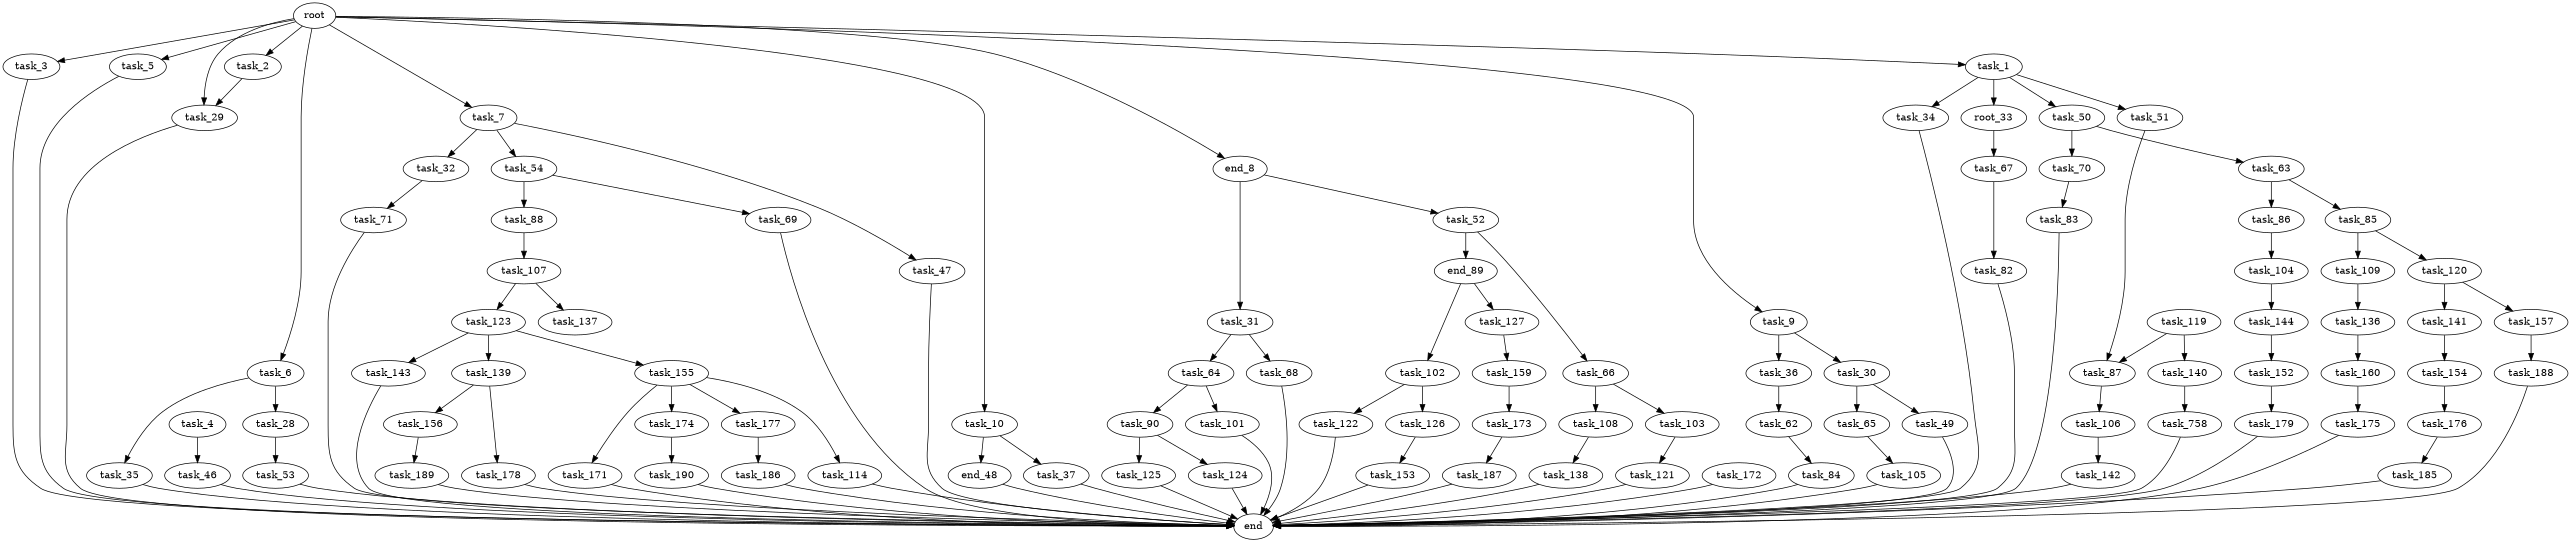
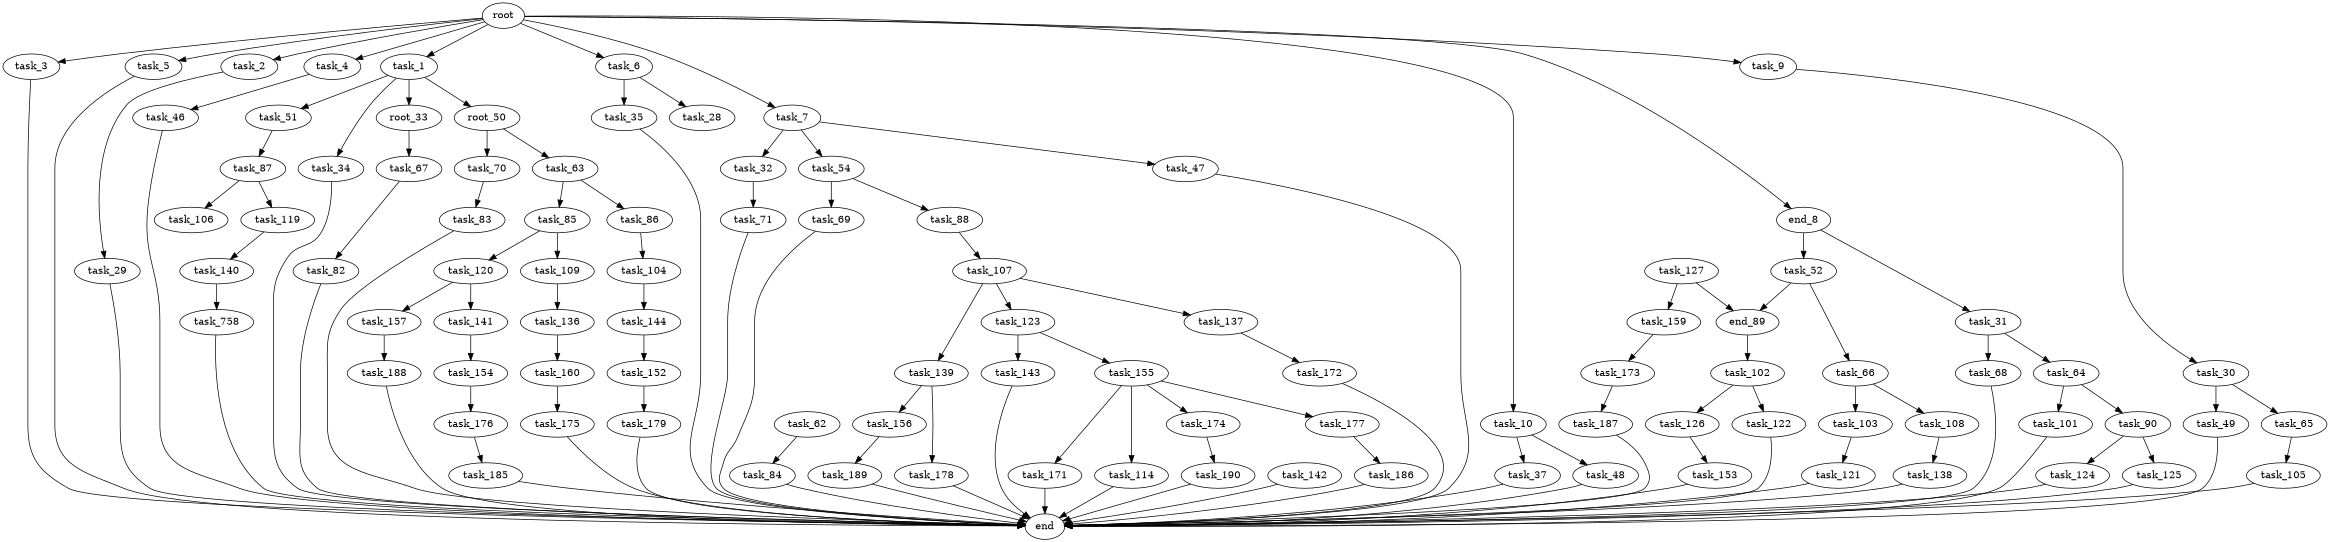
(225, 47) -> (424, 39)
(2072, 118) -> (487, 118)
(1482, 294) -> (1712, 295)
(489, 344) -> (962, 319)
none -> (1267, 346)
(2146, 346) -> (264, 191)
(1779, 373) -> none
(2098, 446) -> none
(276, 476) -> none
(980, 476) -> (1606, 476)
